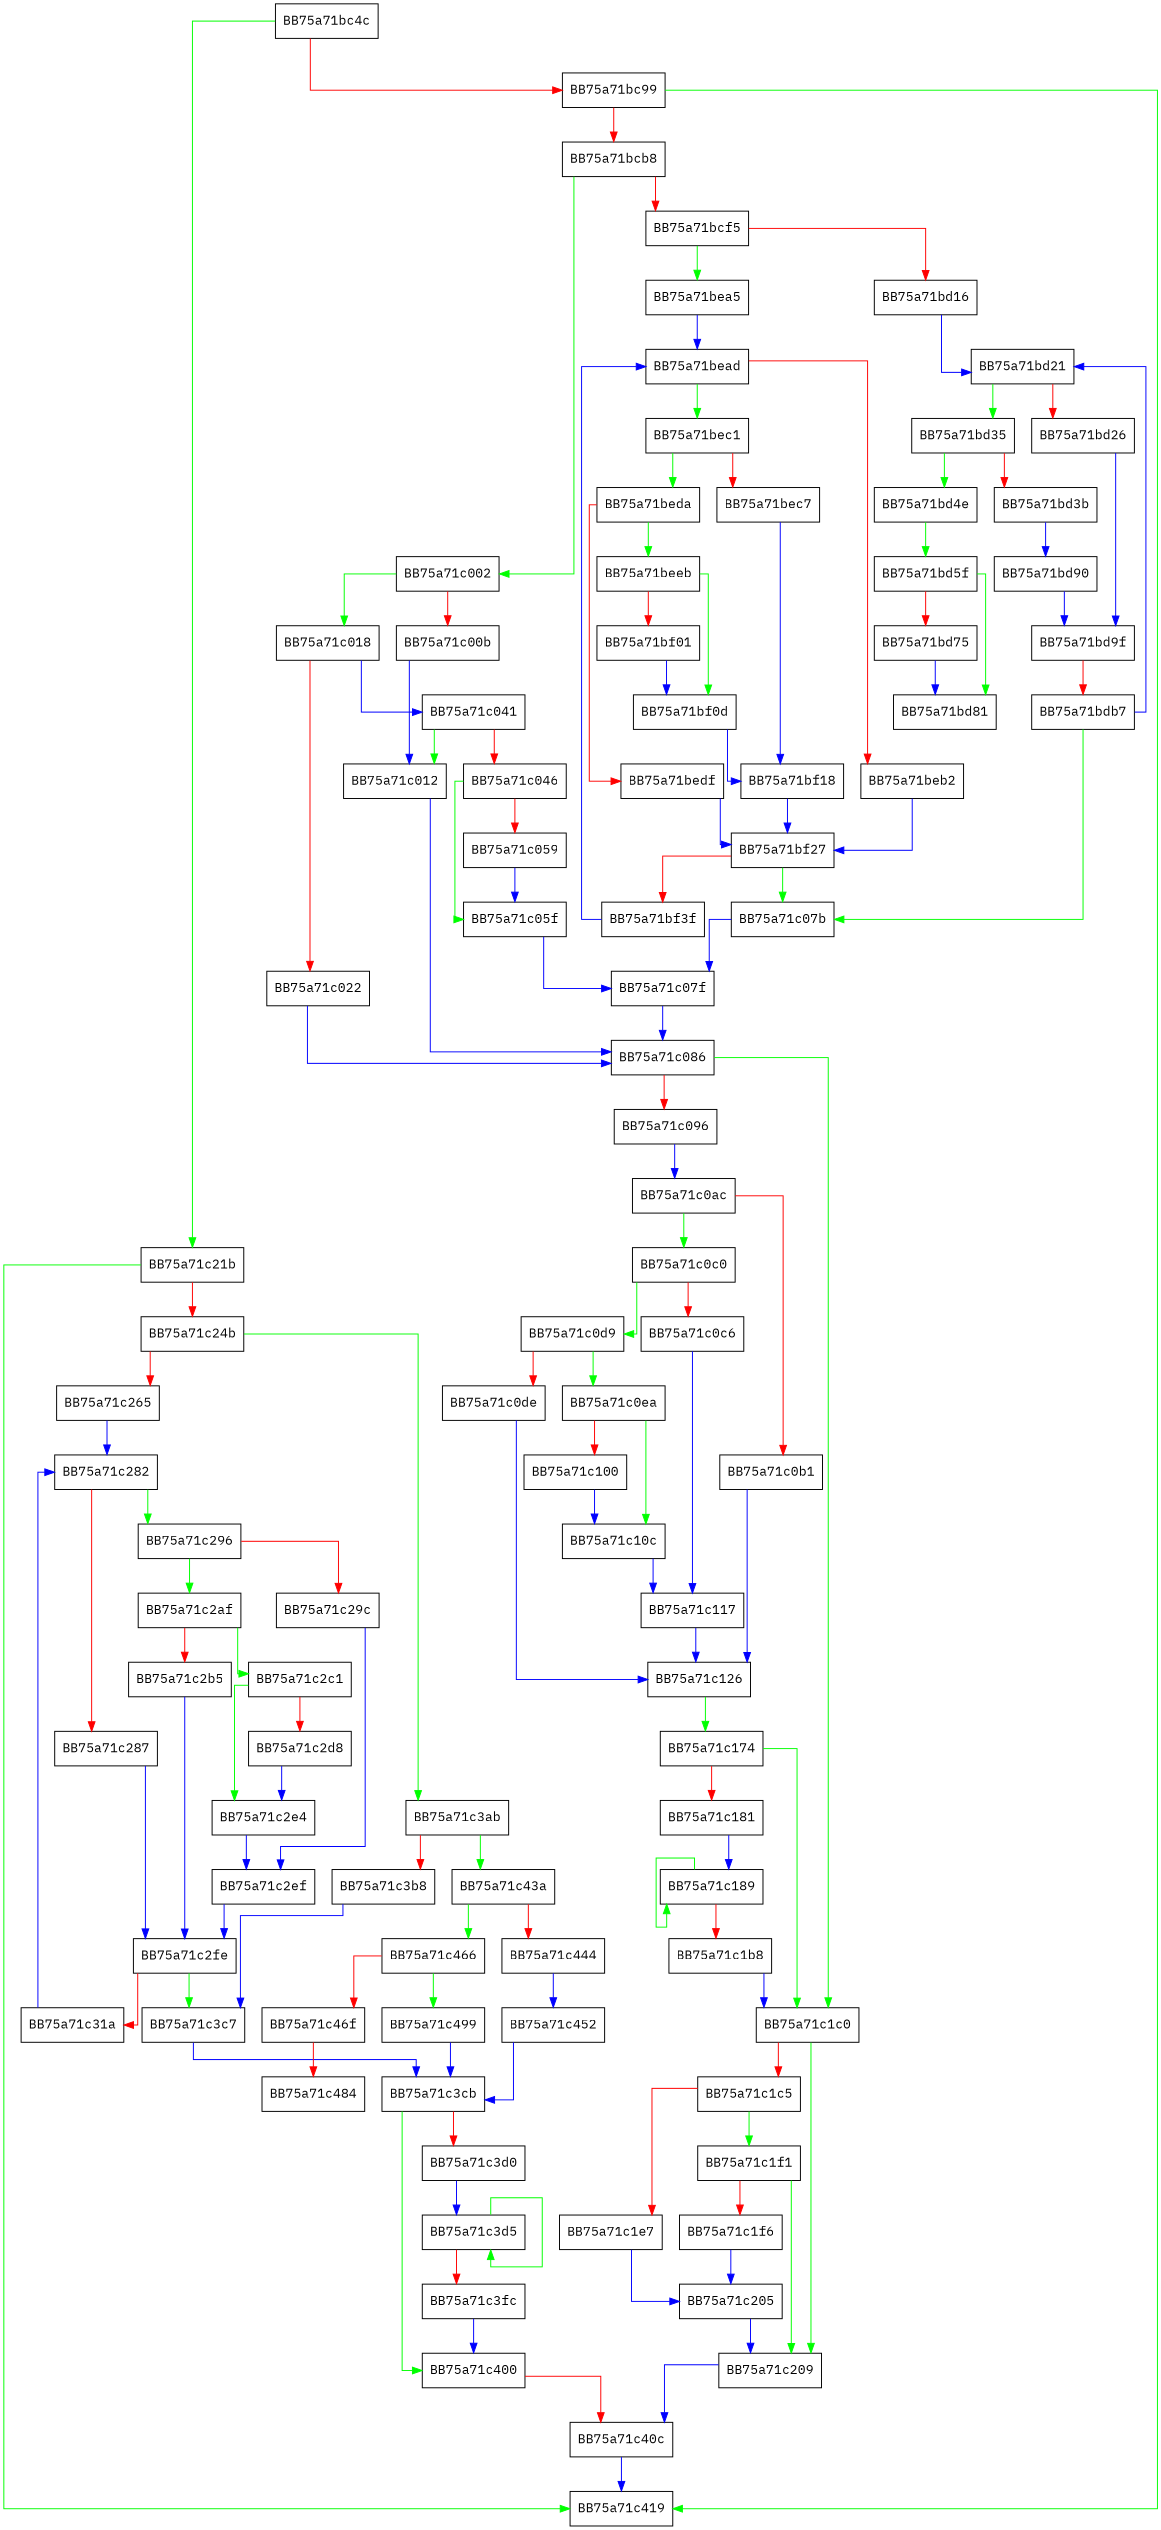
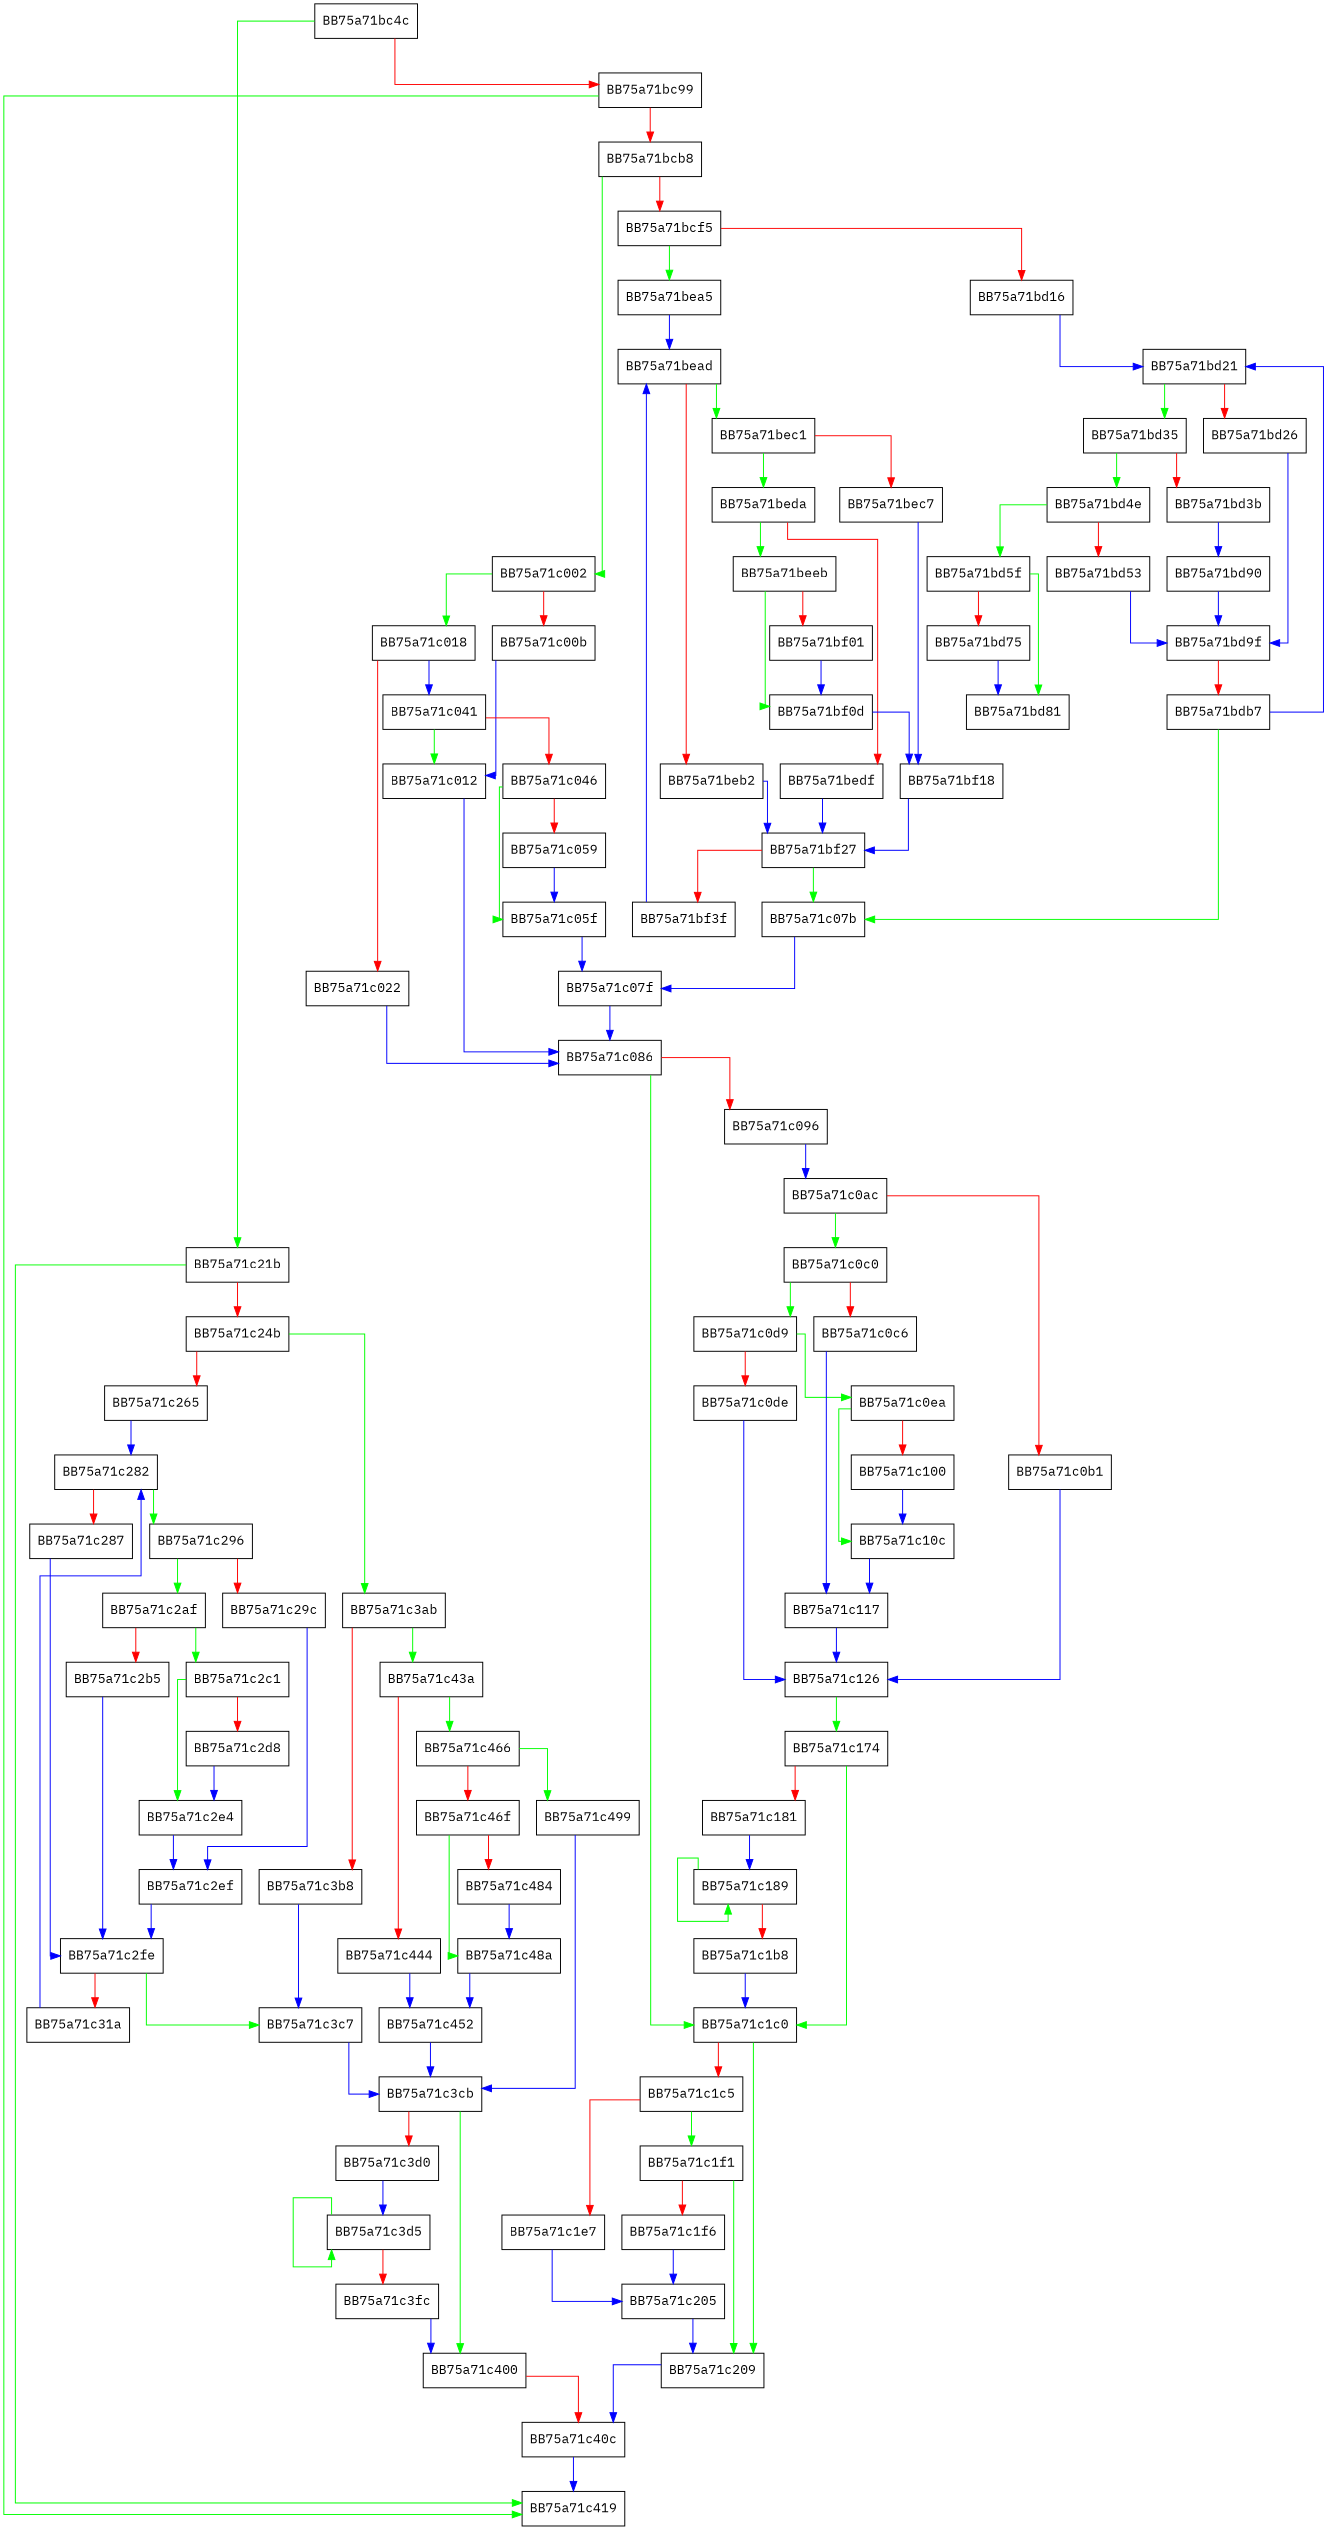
none -> (1098, 574)
none -> (509, 1956)
